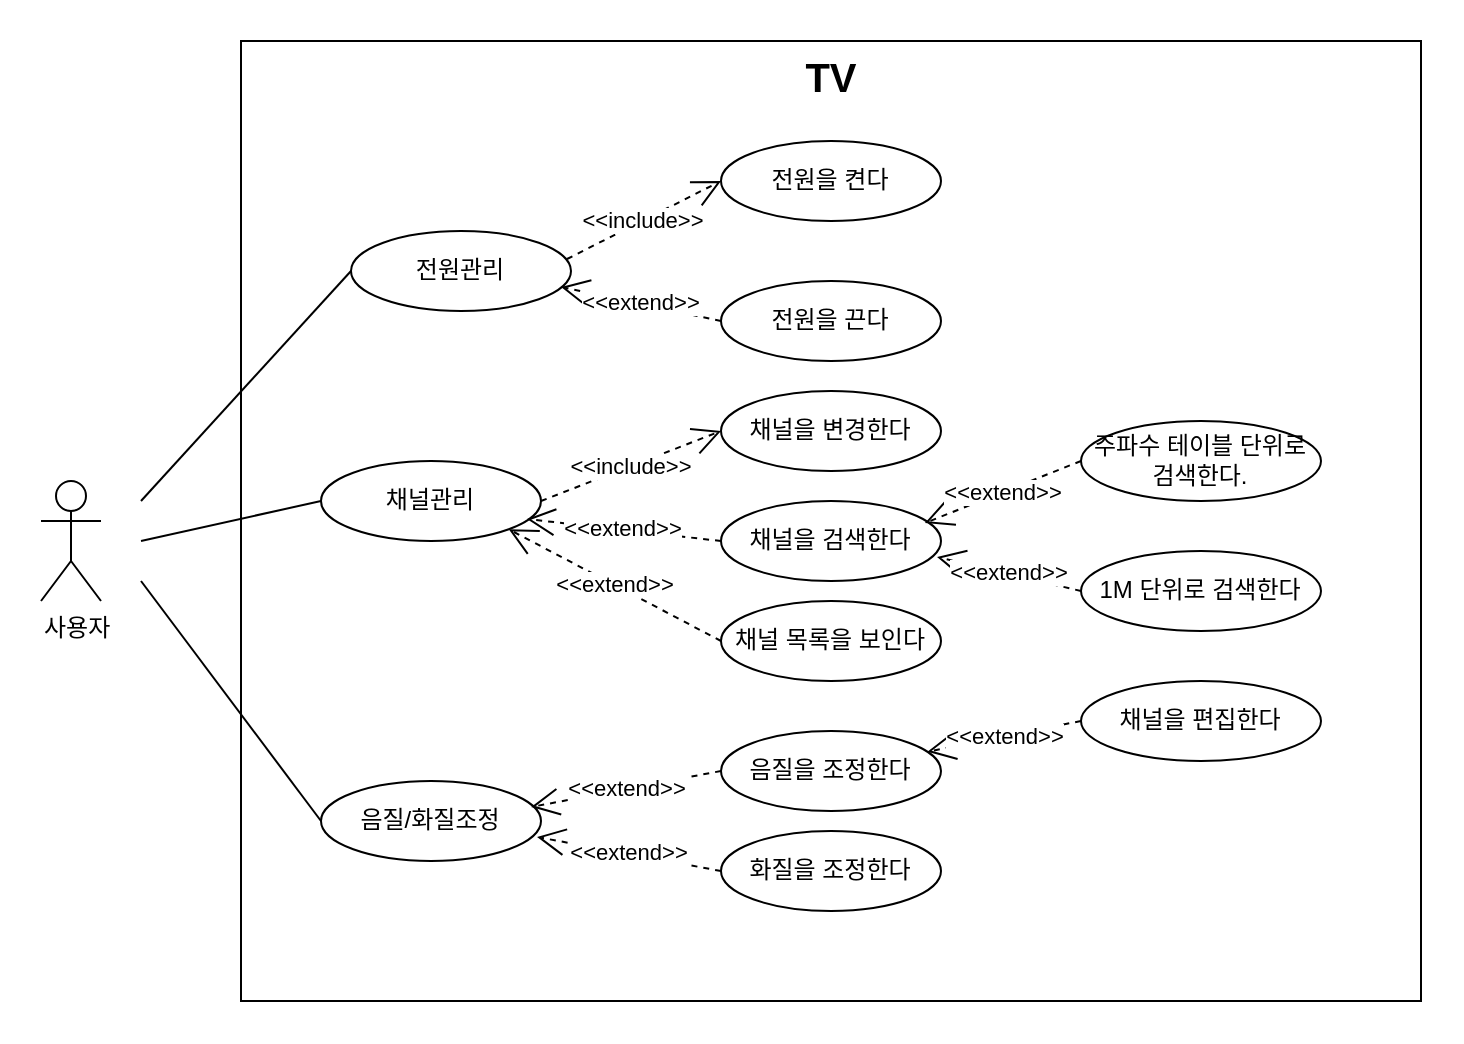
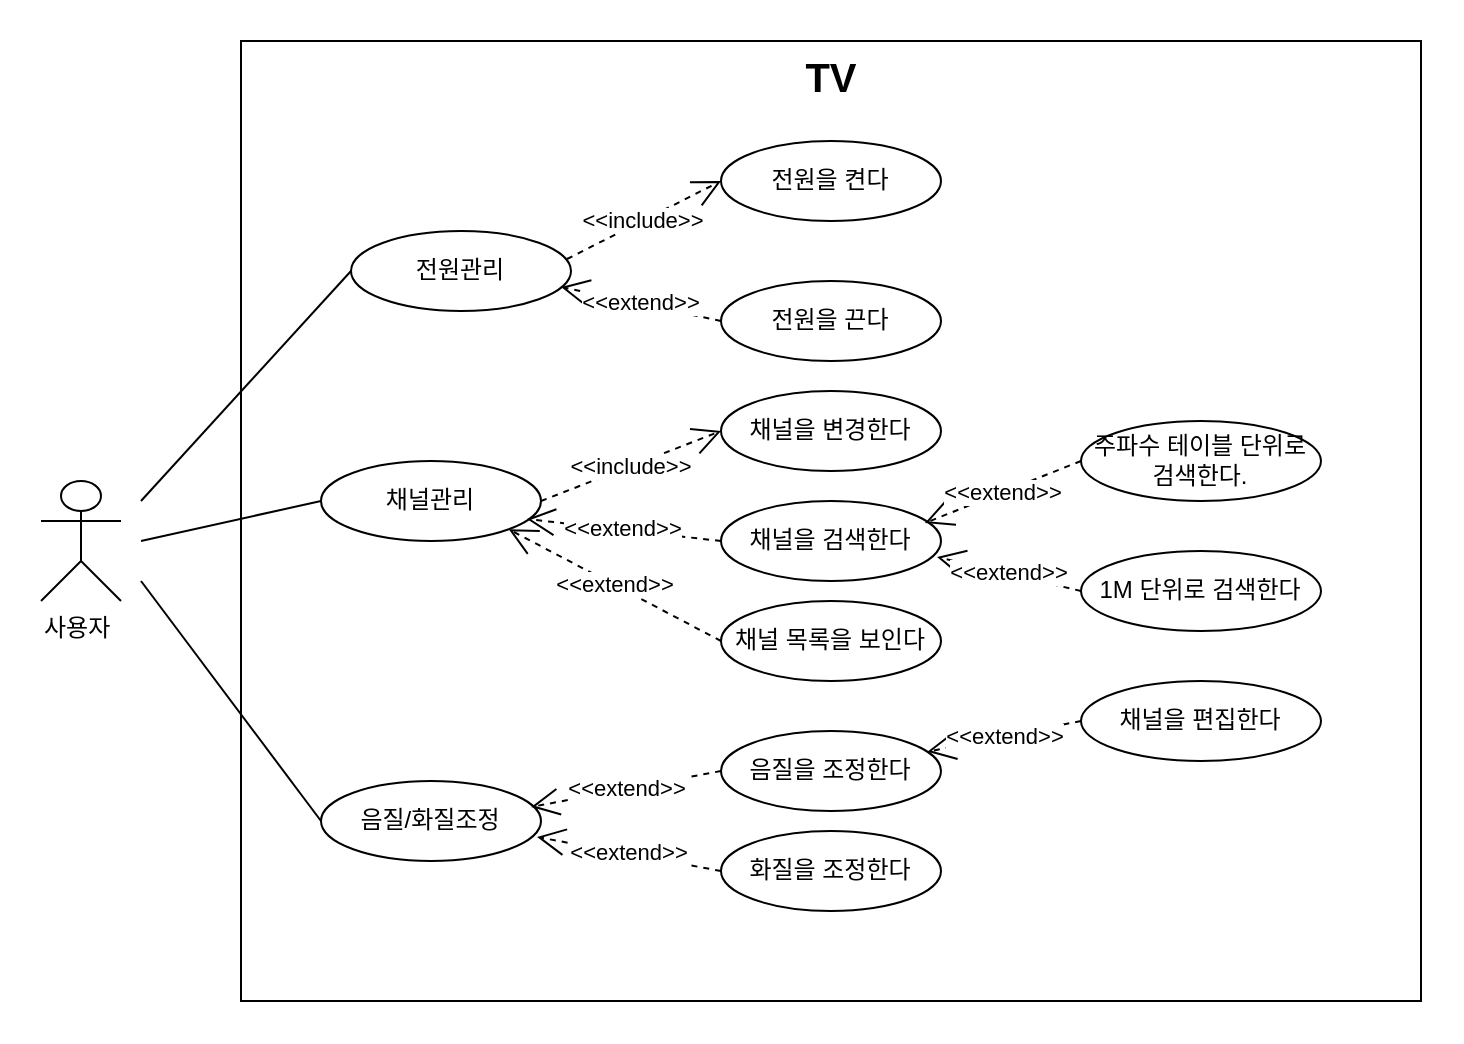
(71, 541) -> (81, 541)
